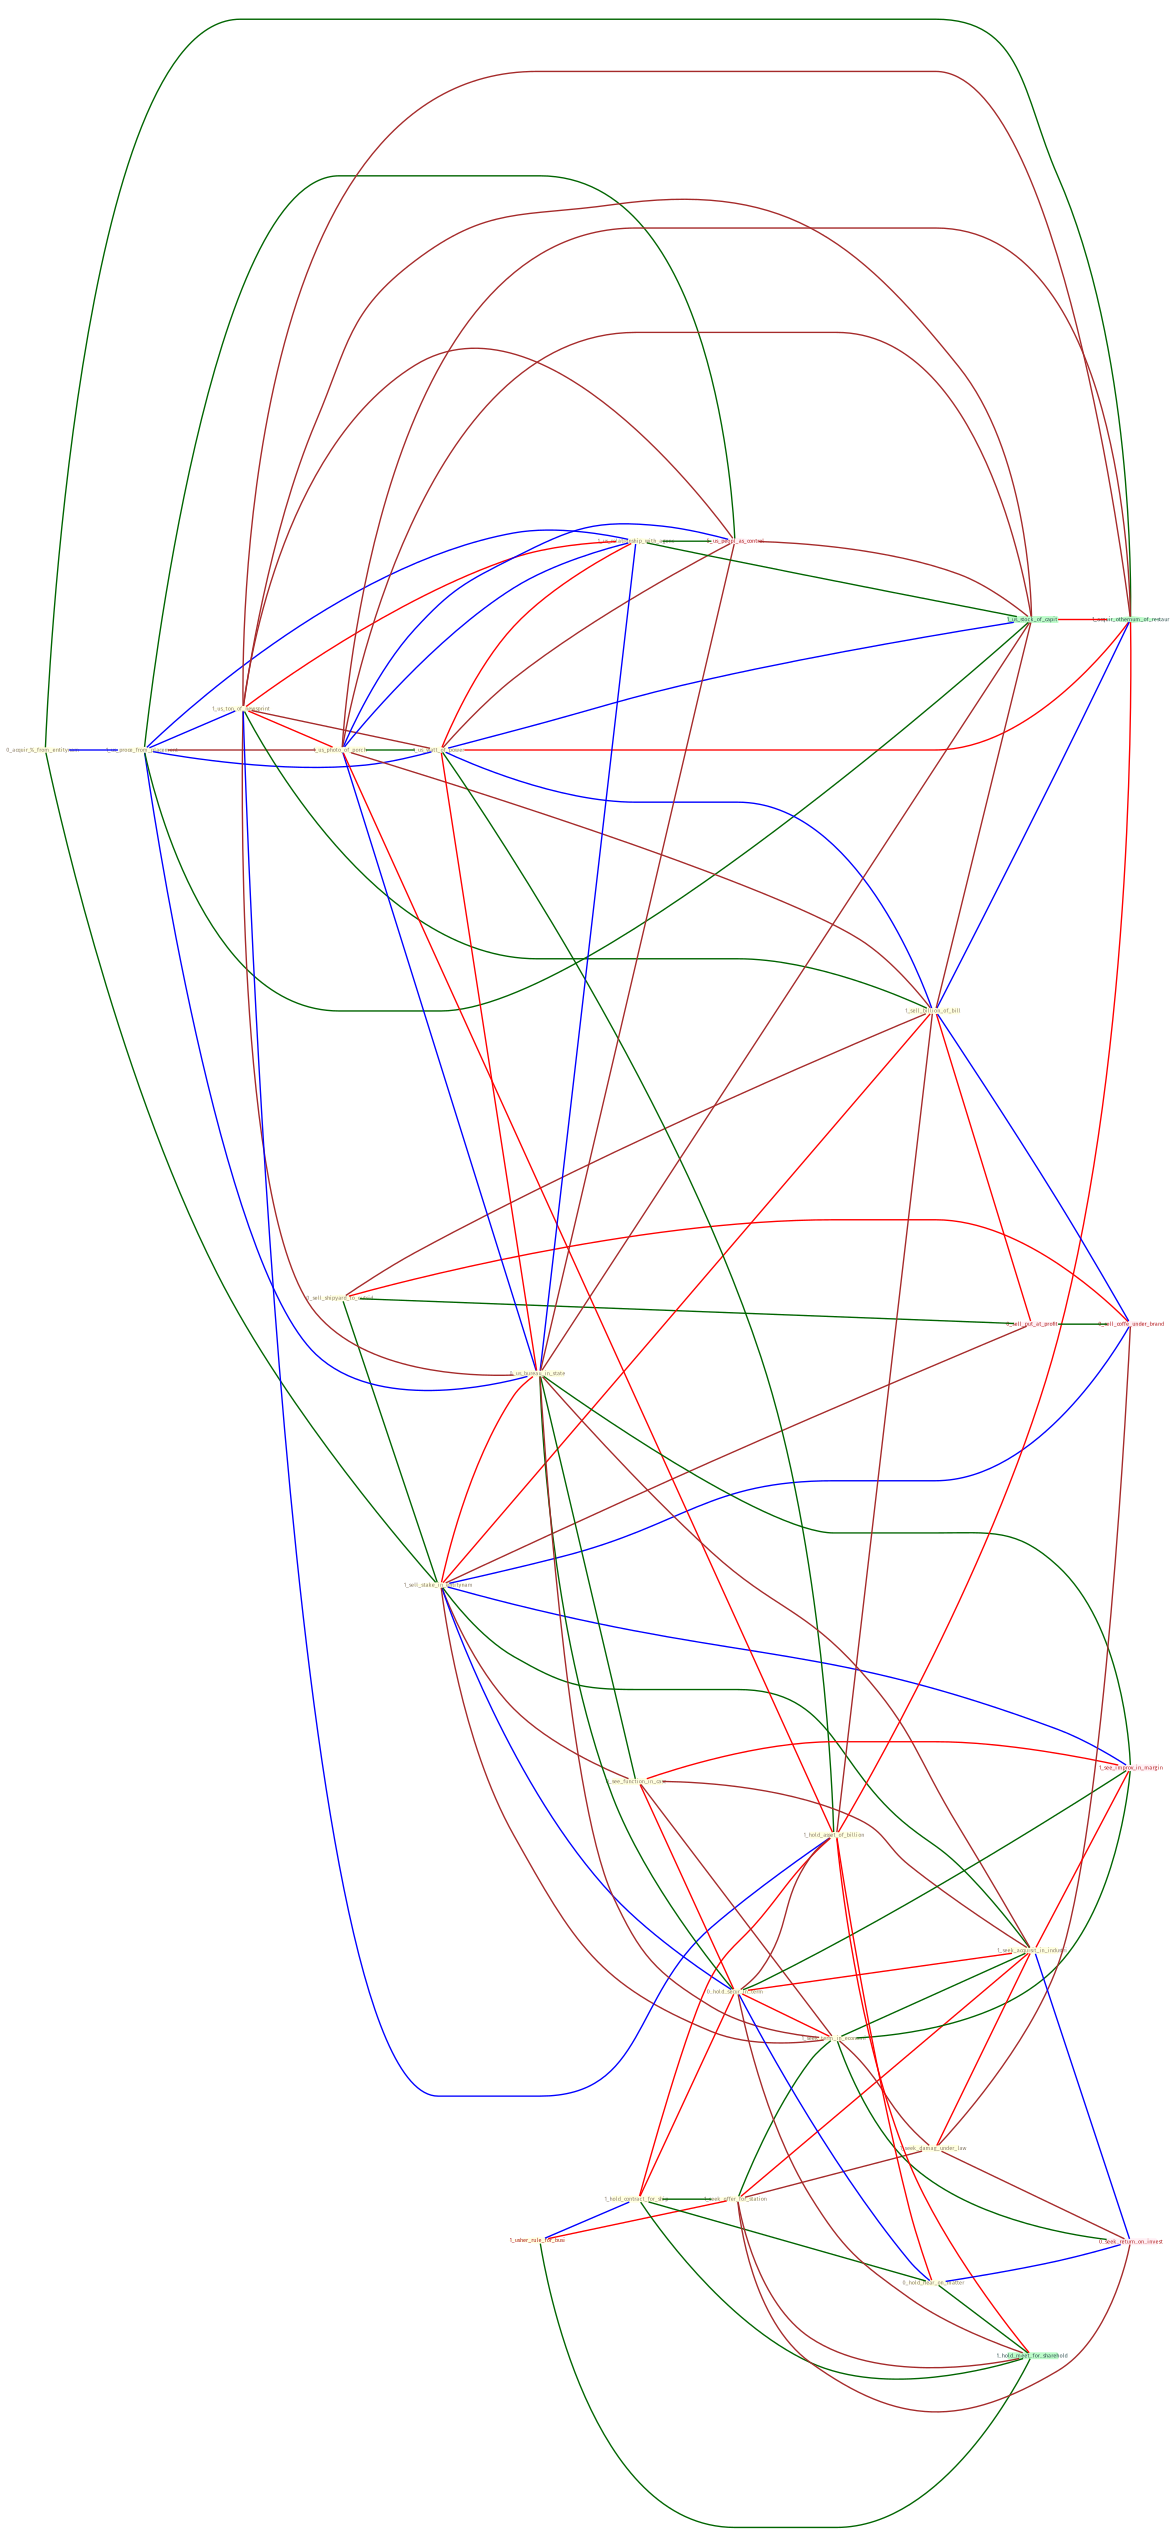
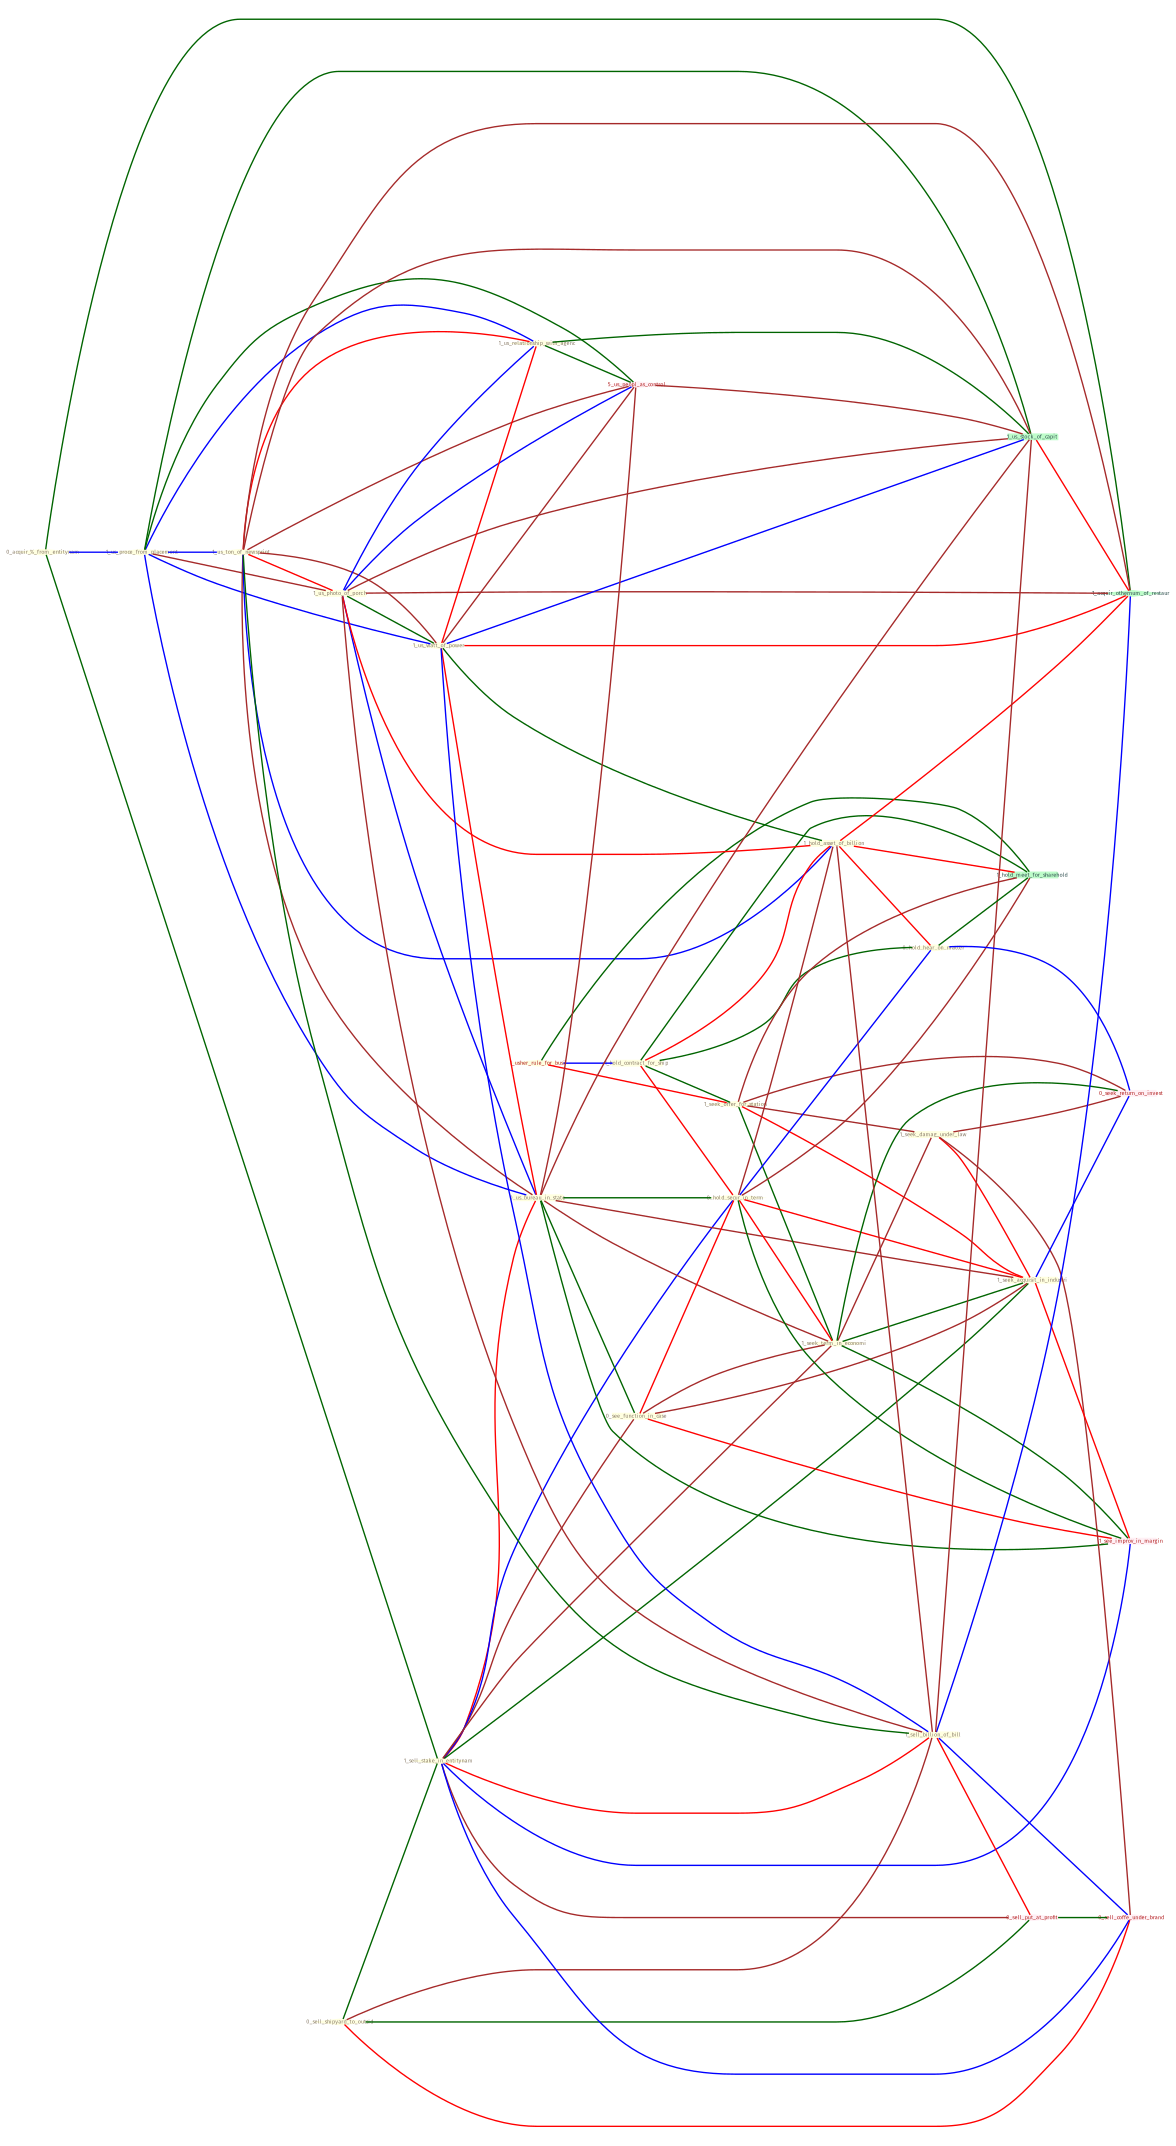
(590, 937) -> none
